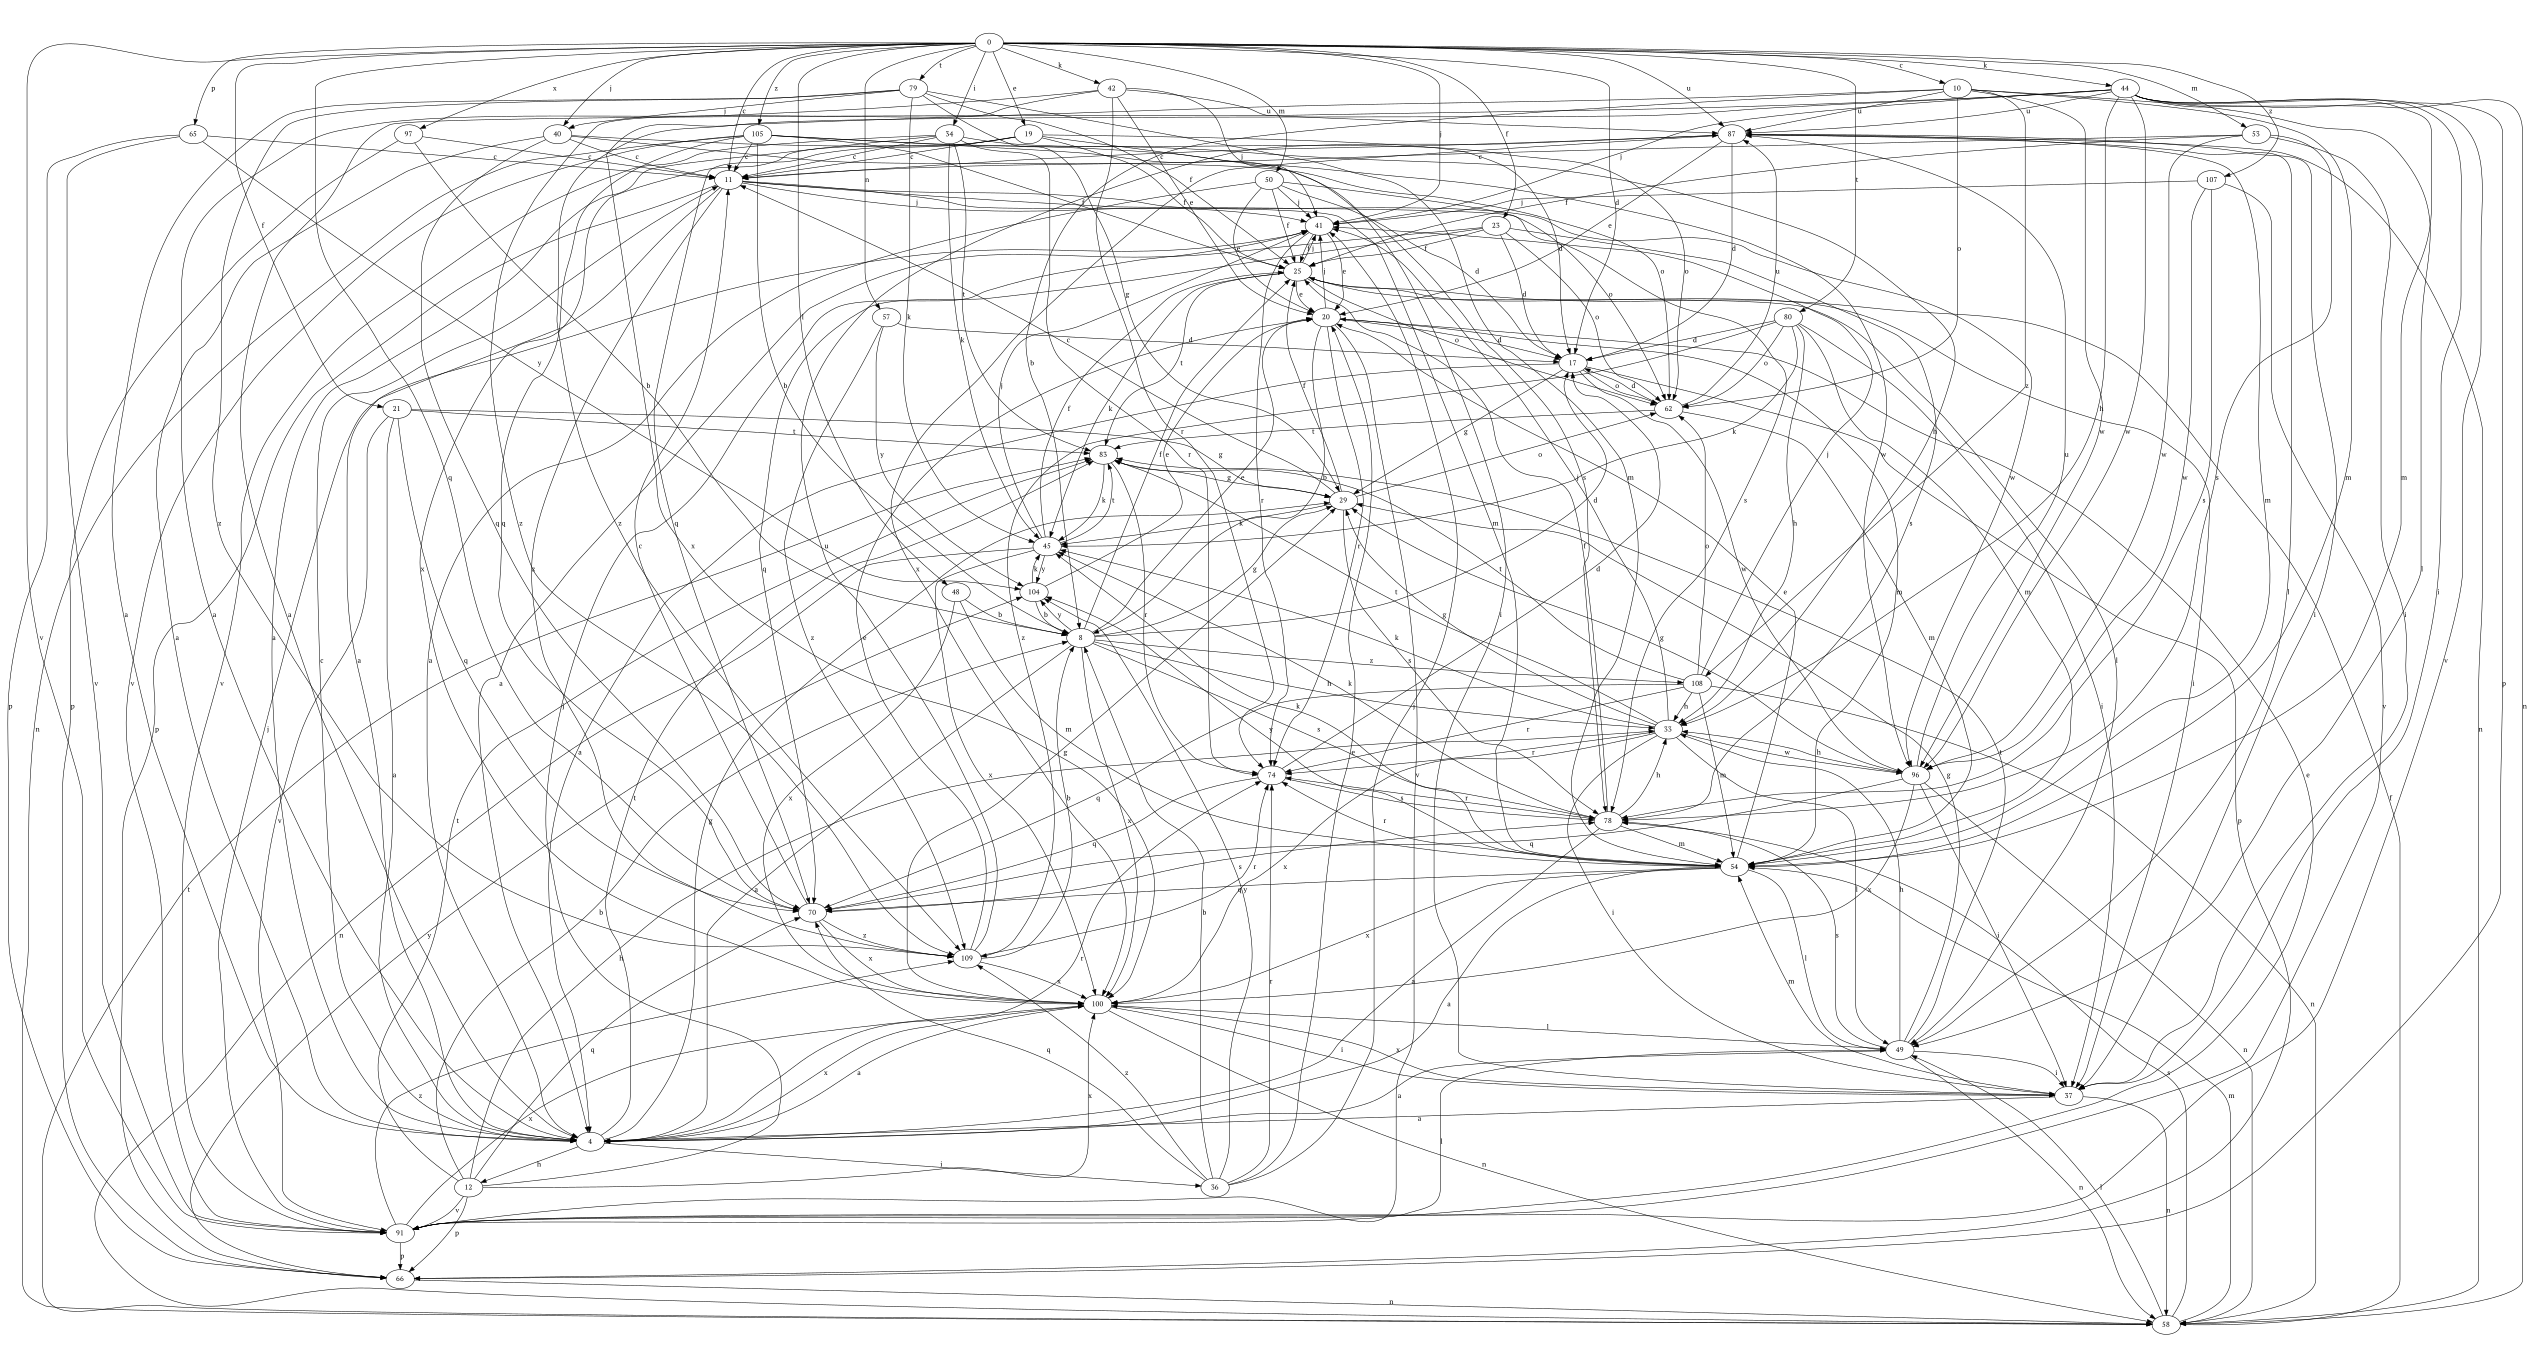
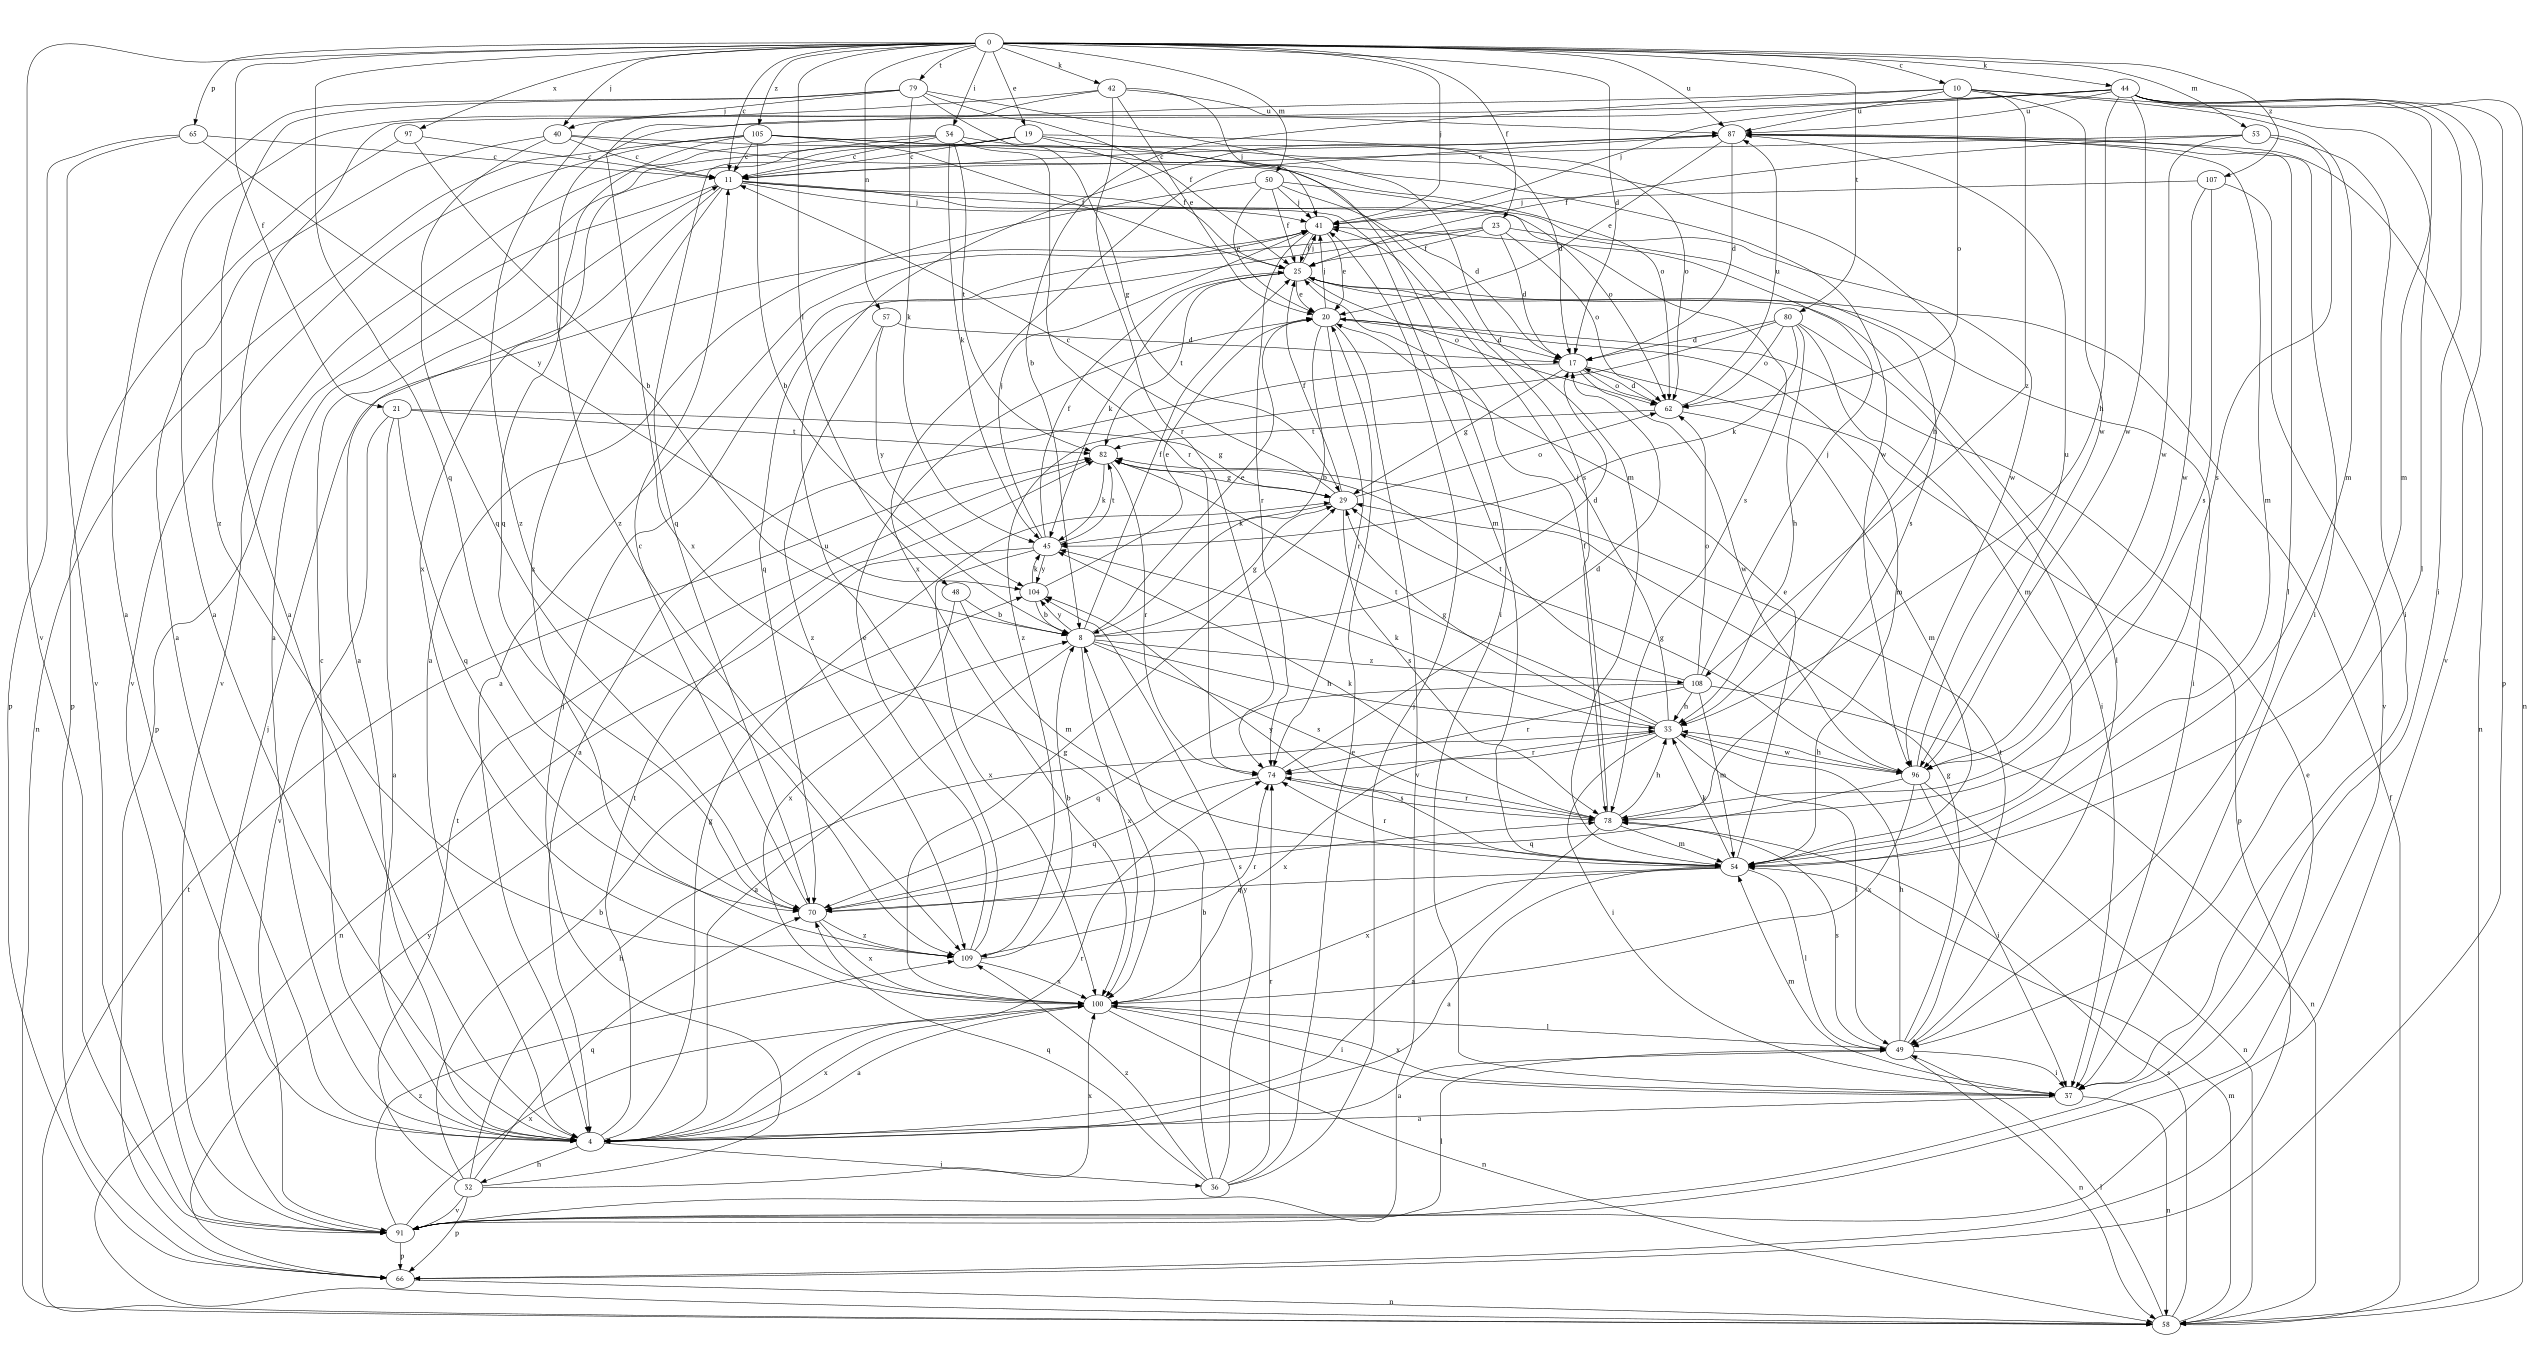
(1104, 455) -> (1104, 455)
(1376, 759) -> (1701, 798)
(469, 1188) -> (469, 1188)
